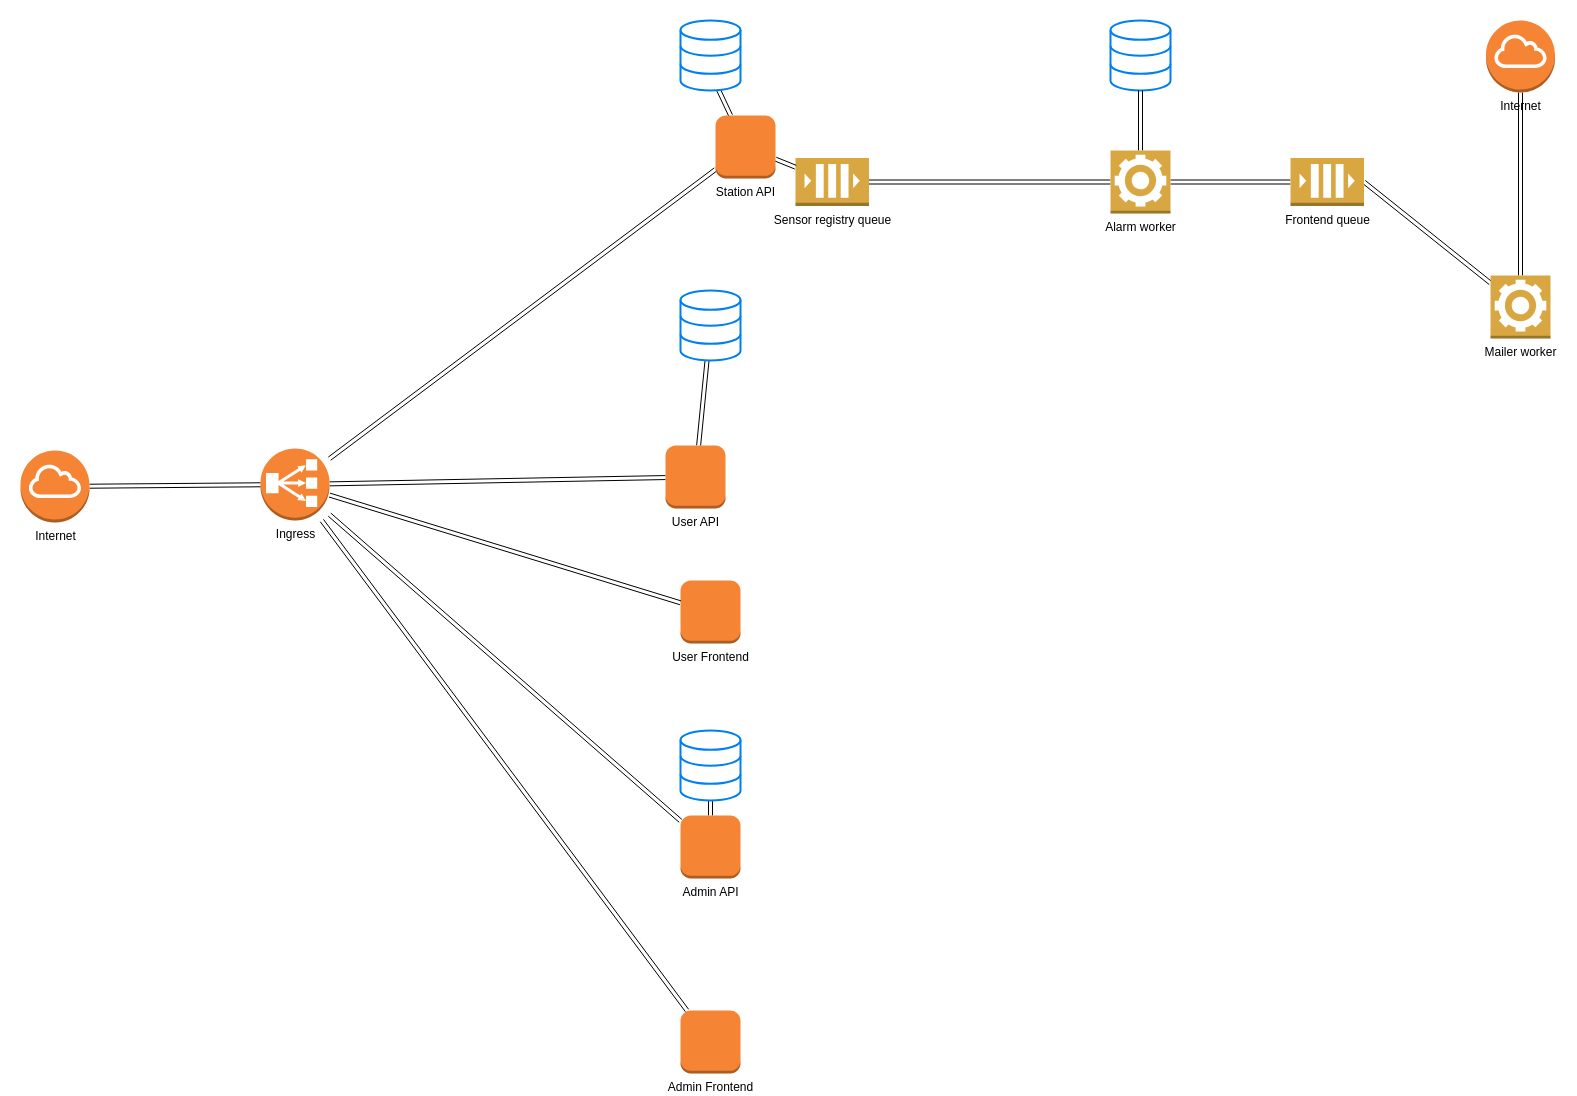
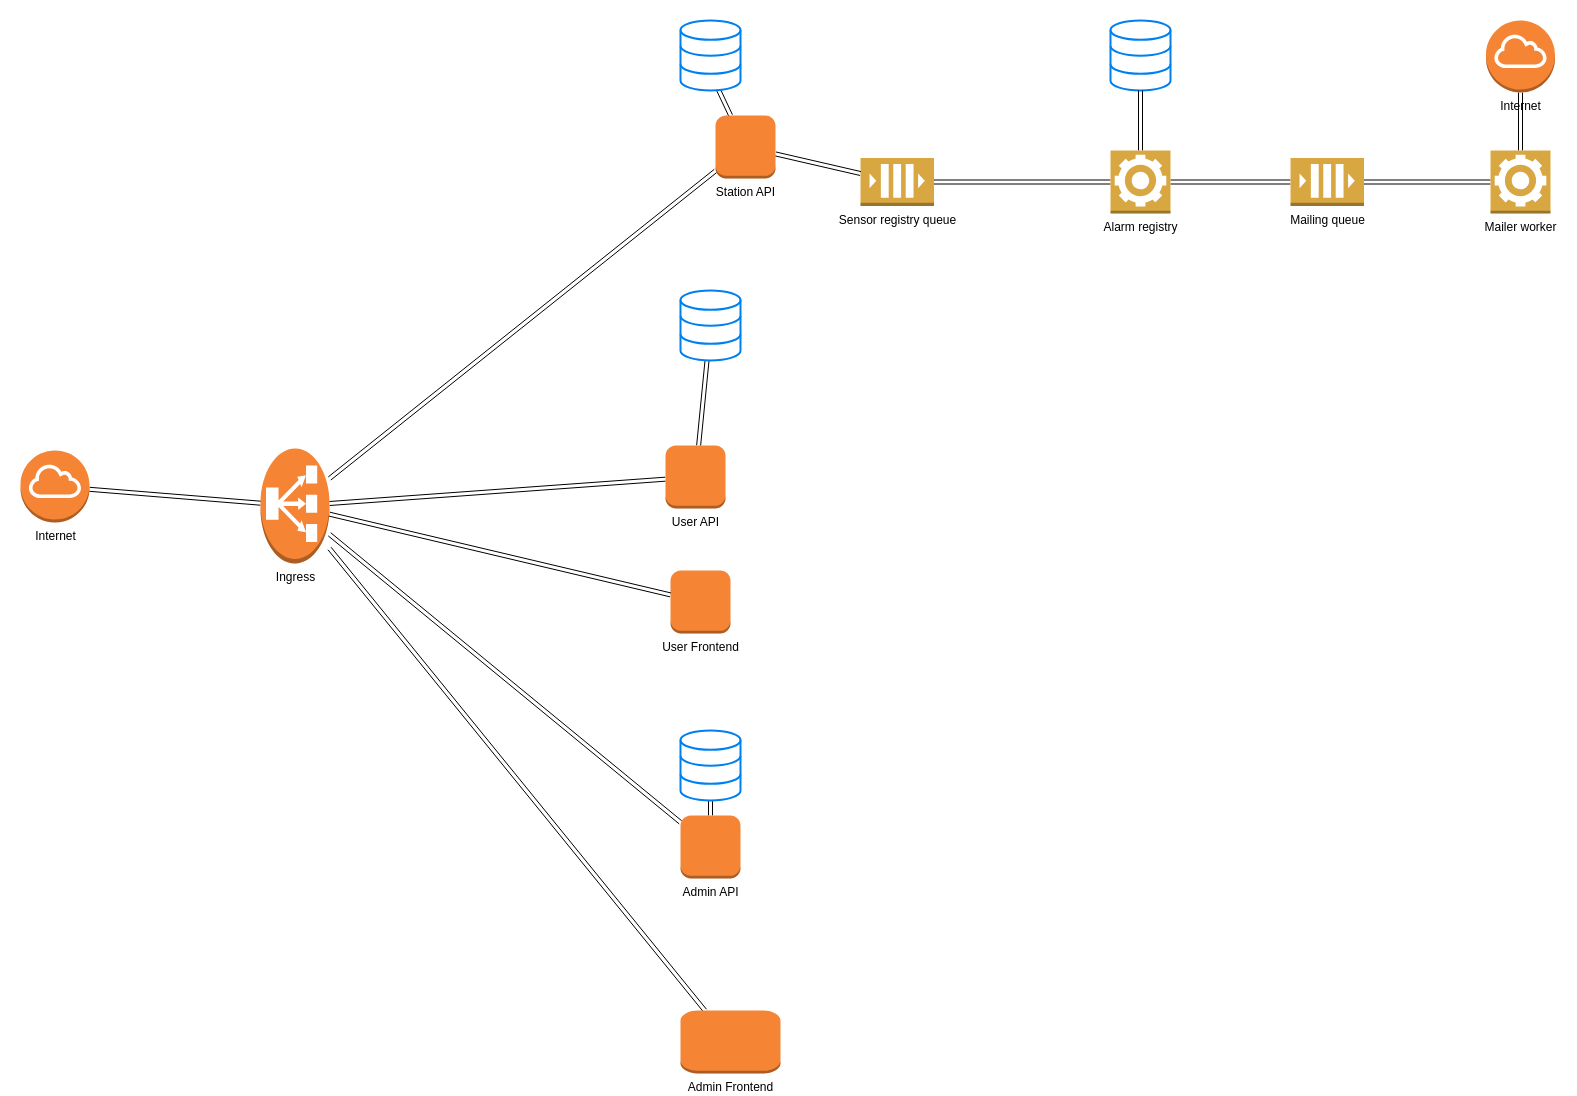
(832, 182) -> (897, 182)
(1328, 221) -> (1328, 221)
(1141, 228) -> (1141, 228)
(1521, 307) -> (1521, 182)
(295, 485) -> (295, 506)
(711, 612) -> (701, 602)
(711, 1042) -> (731, 1042)
